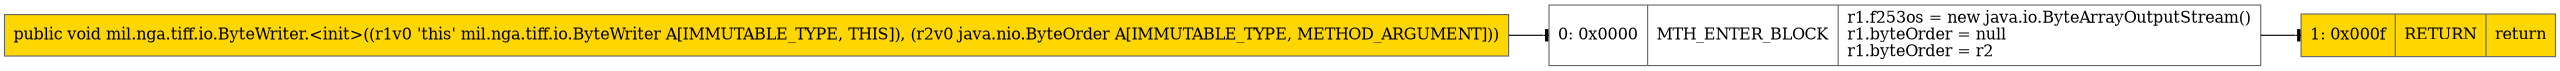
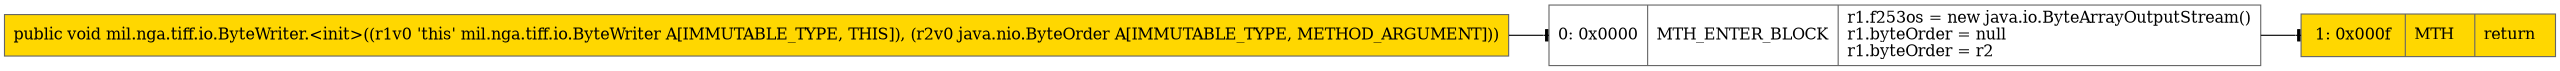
(2441, 35) -> (2434, 35)
